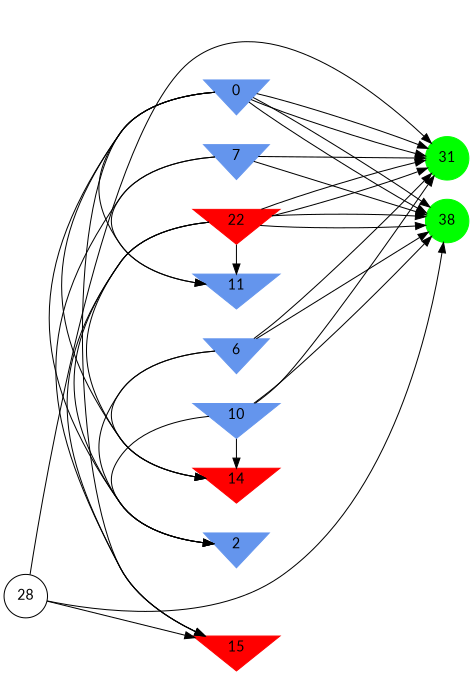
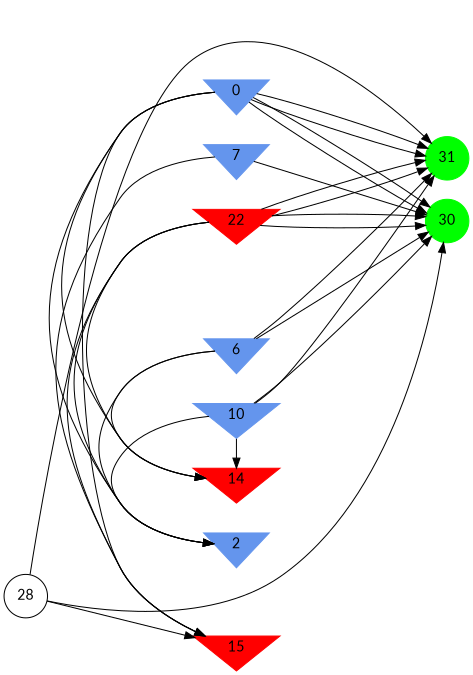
(317, 157) -> none
(447, 221) -> (447, 221)
(236, 286) -> none
